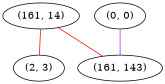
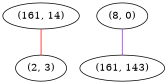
(120, 16) -> (122, 16)
(80, 42) -> none
